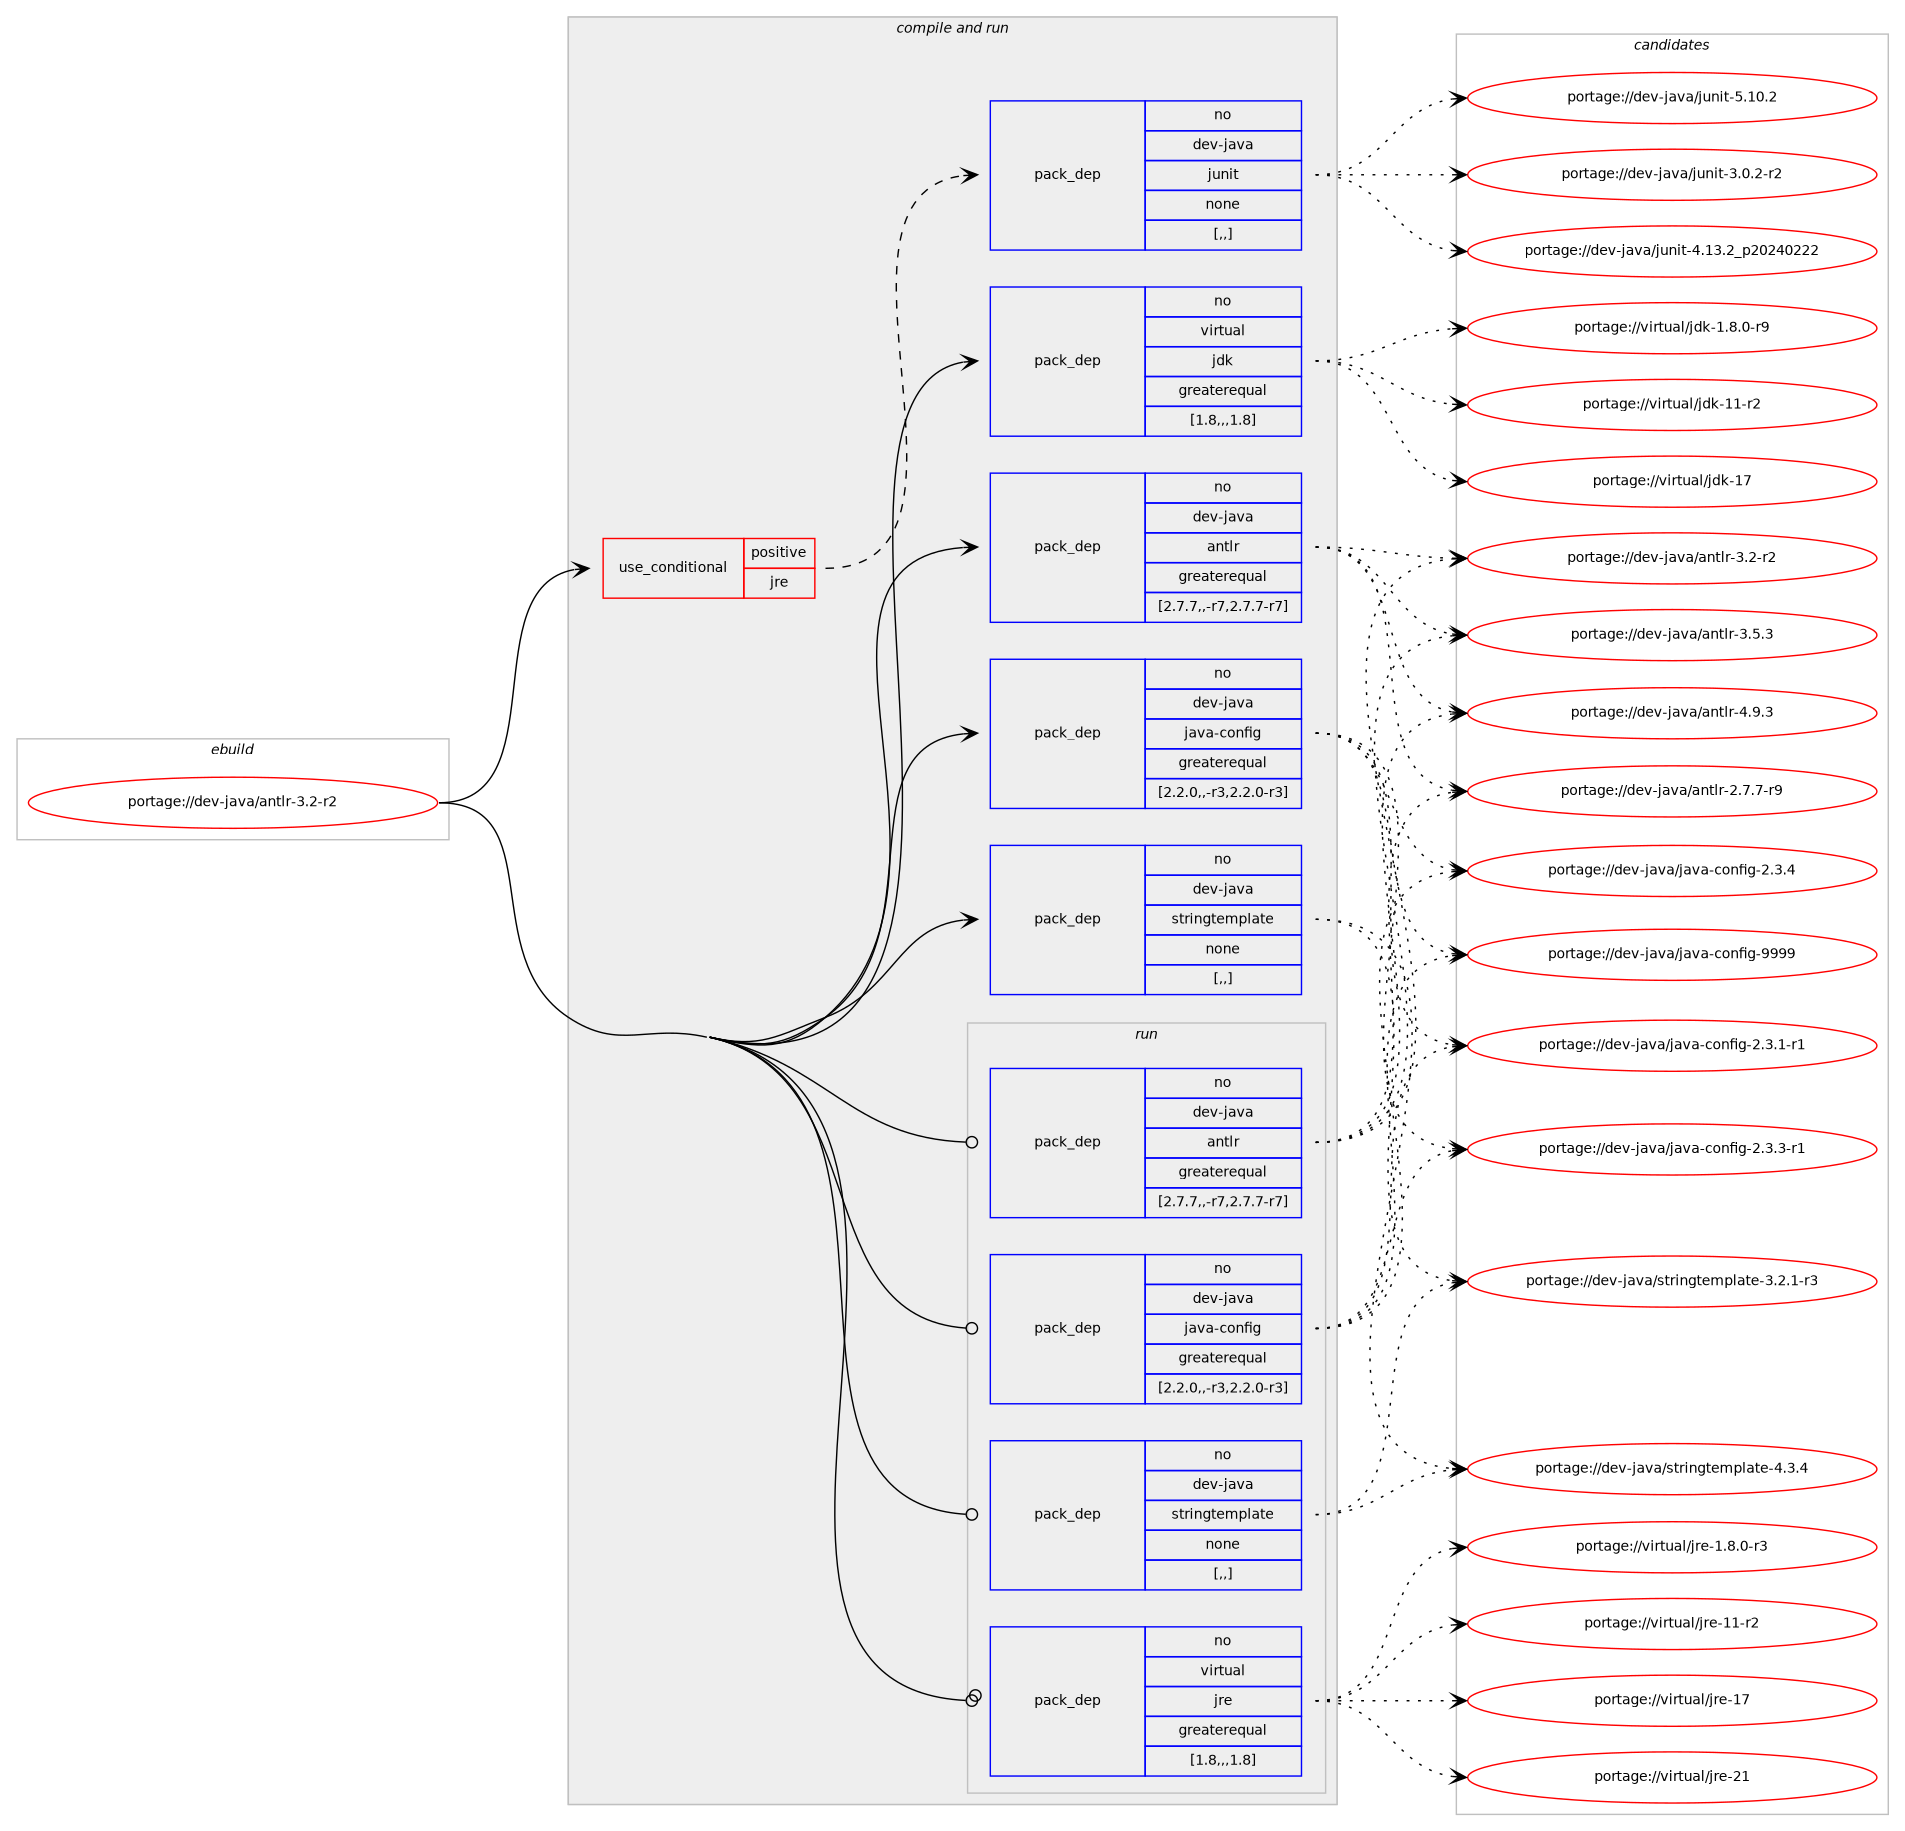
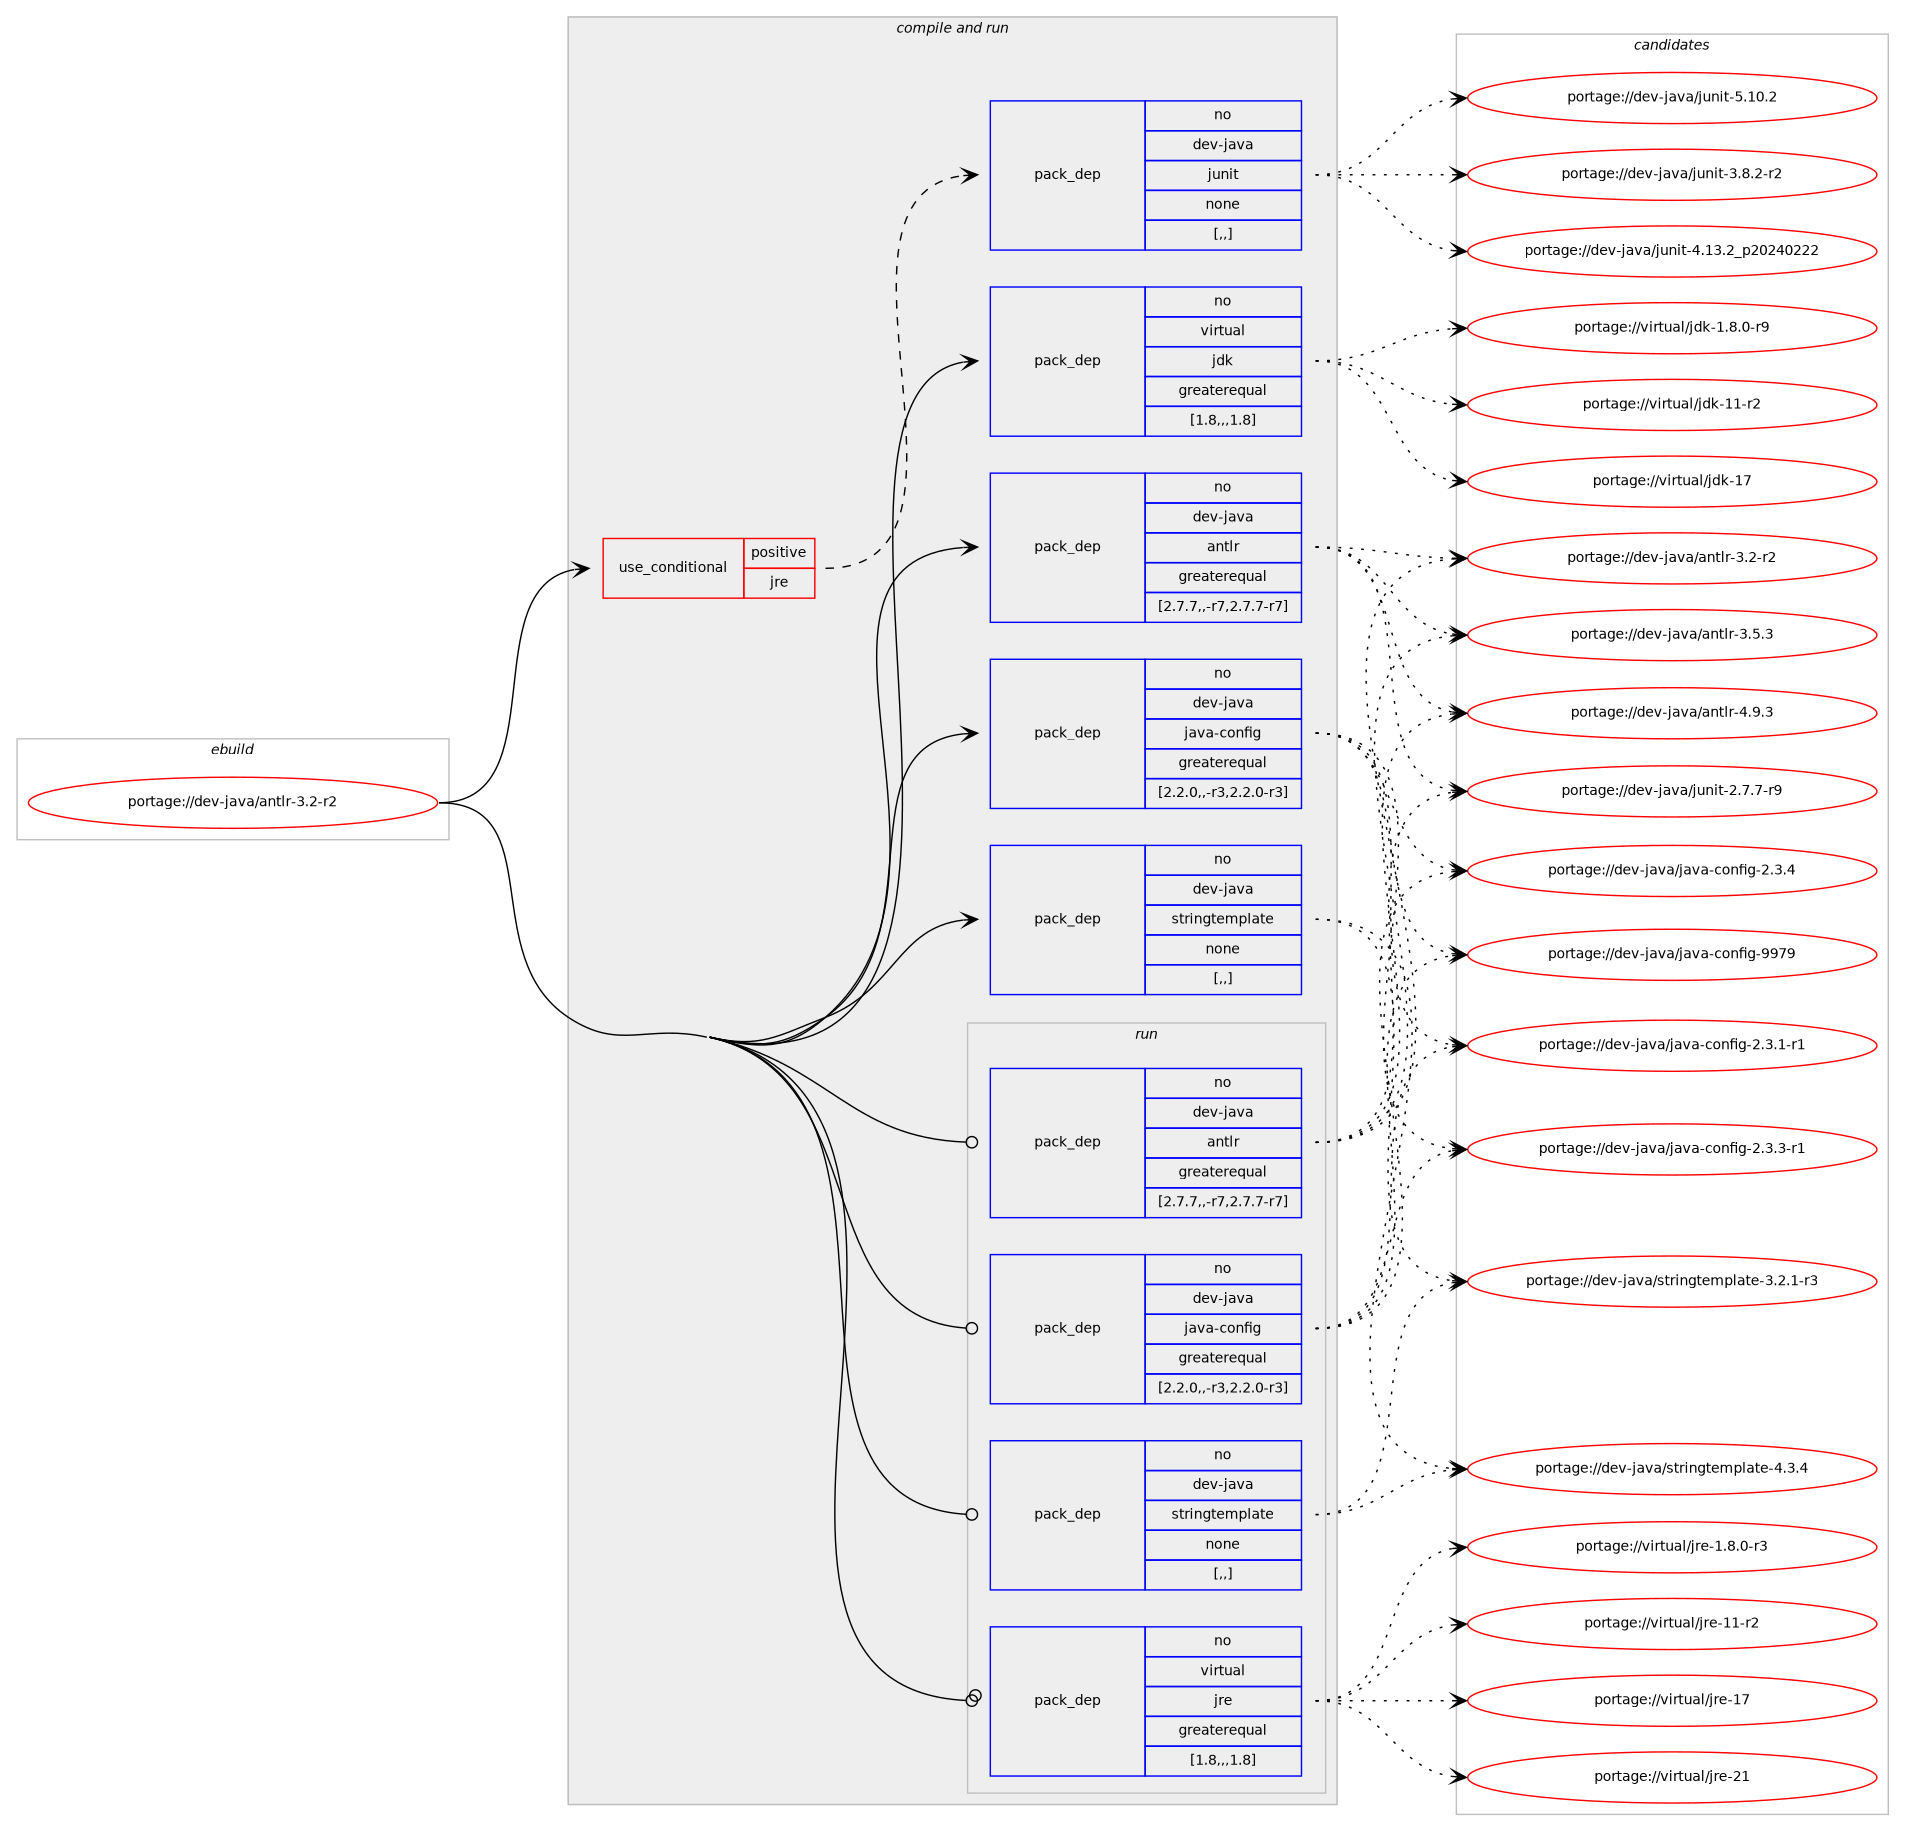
(1672, 175) -> (1672, 175)
(1672, 791) -> (1672, 791)
(1672, 955) -> (1672, 955)
